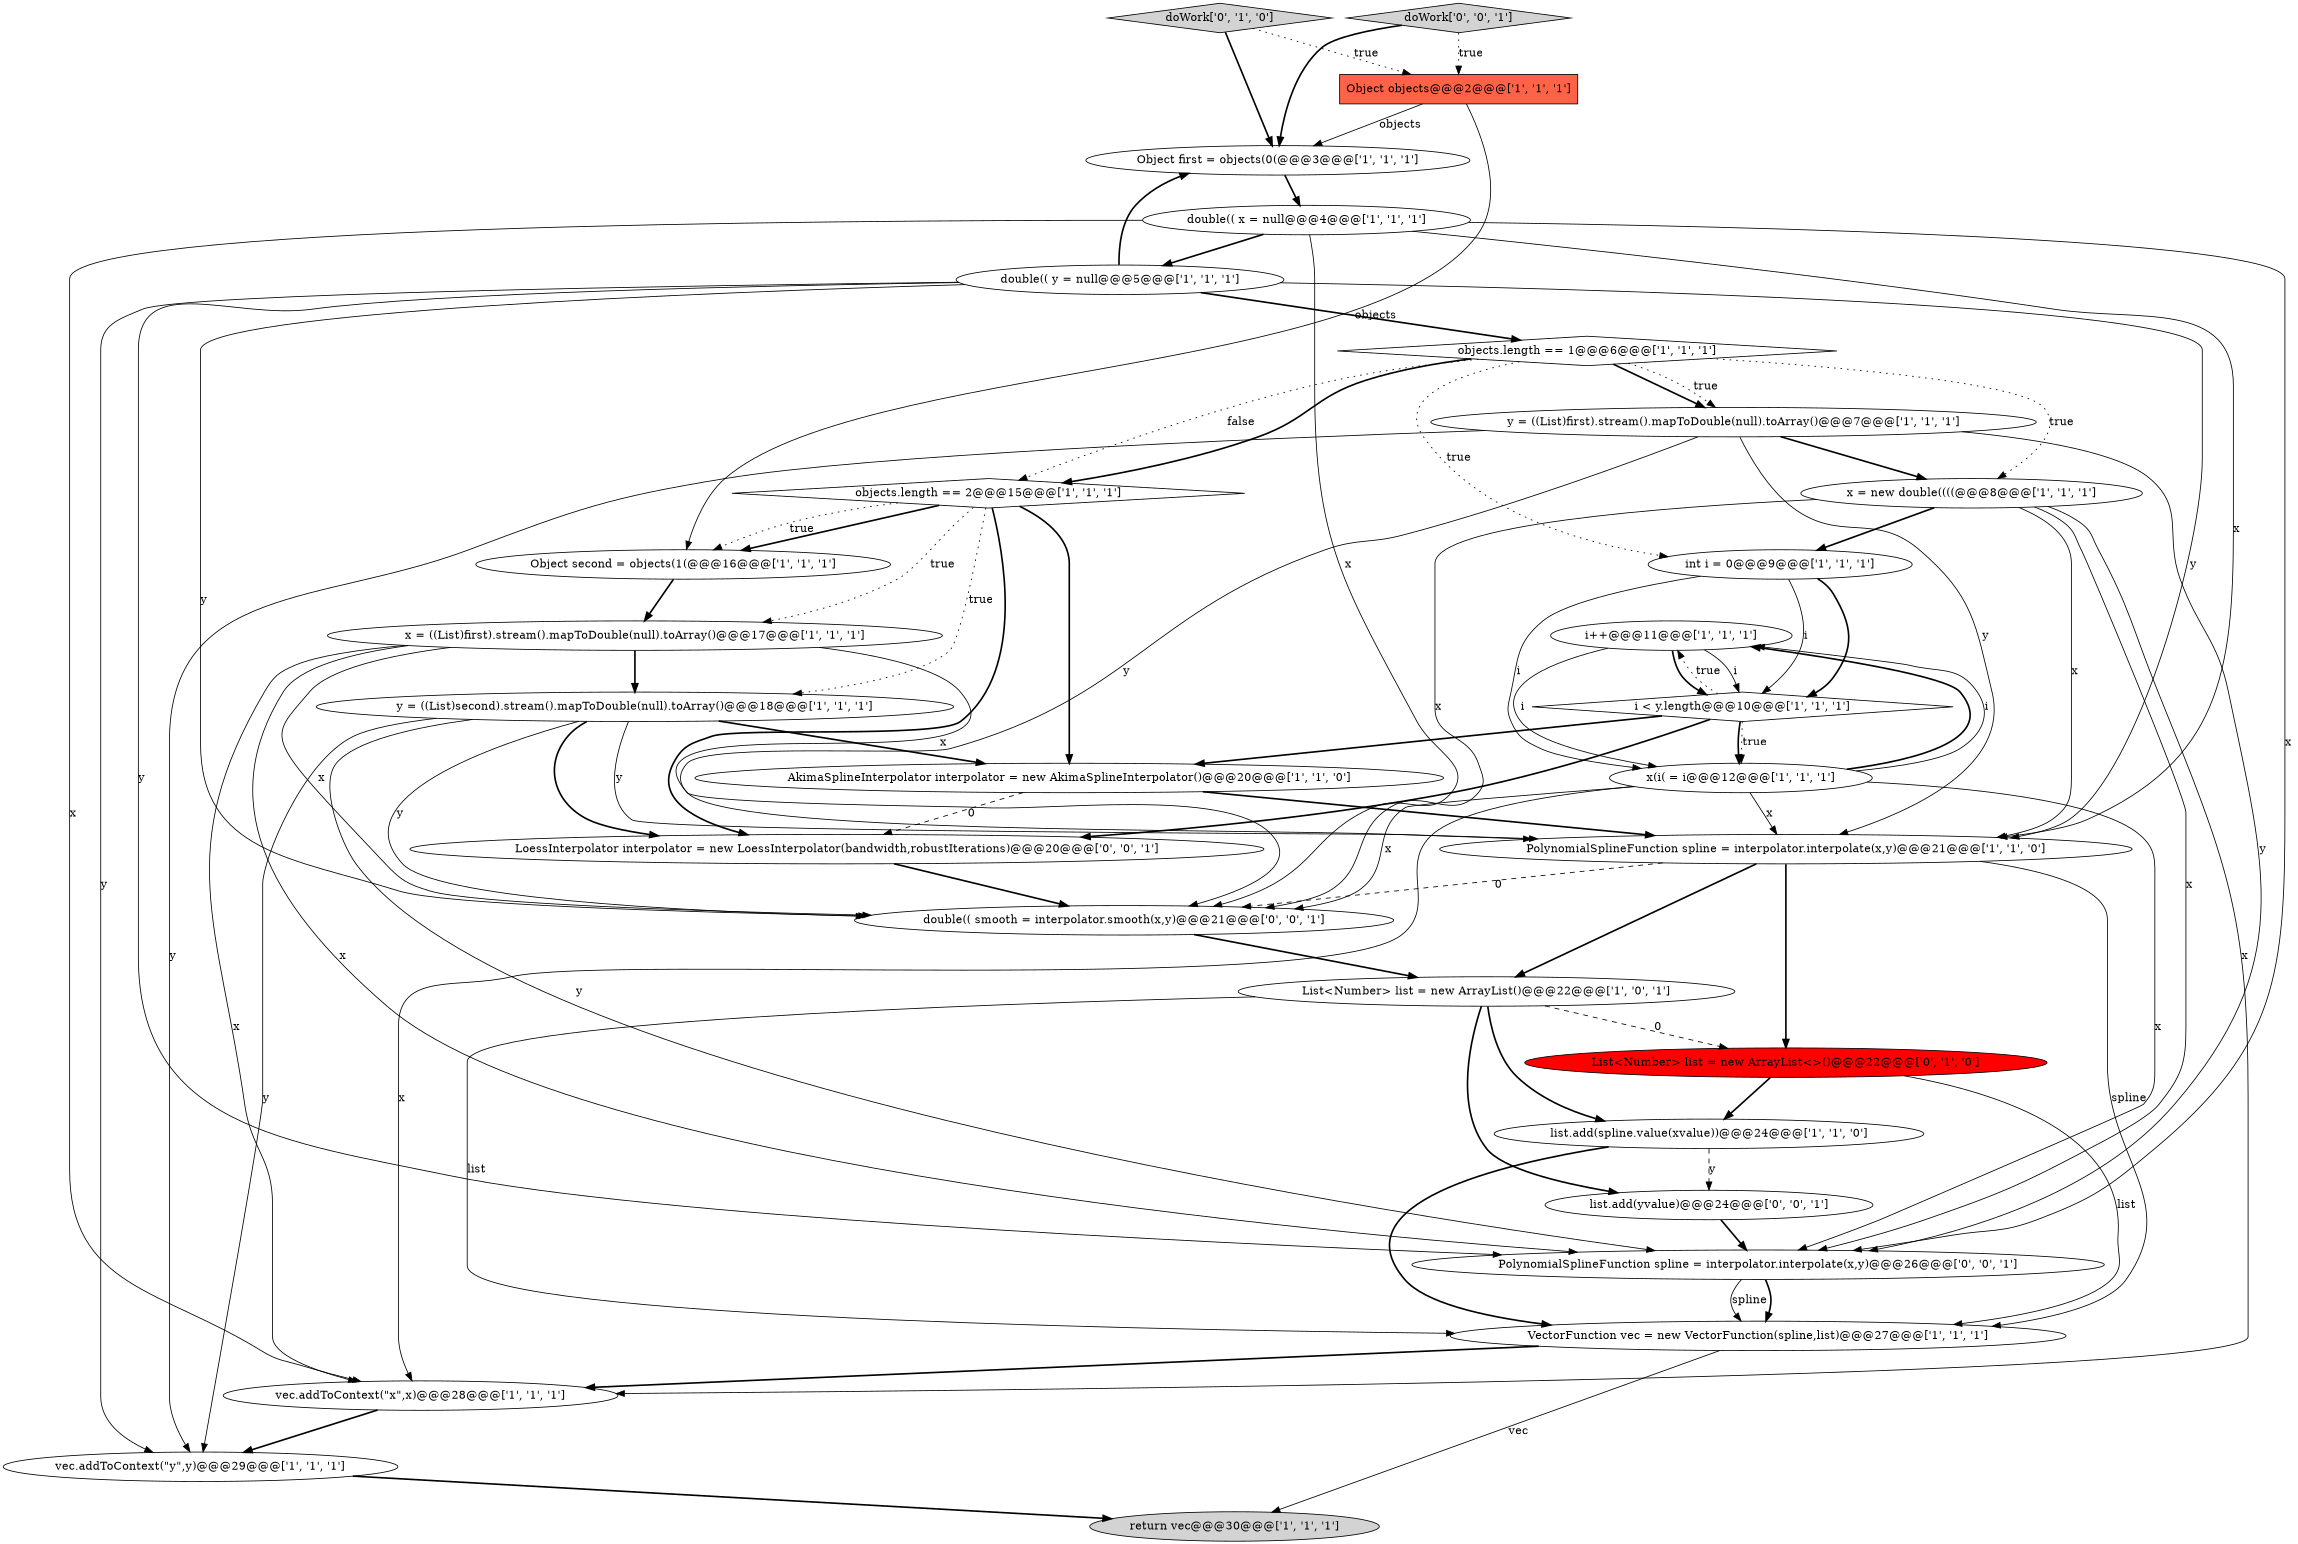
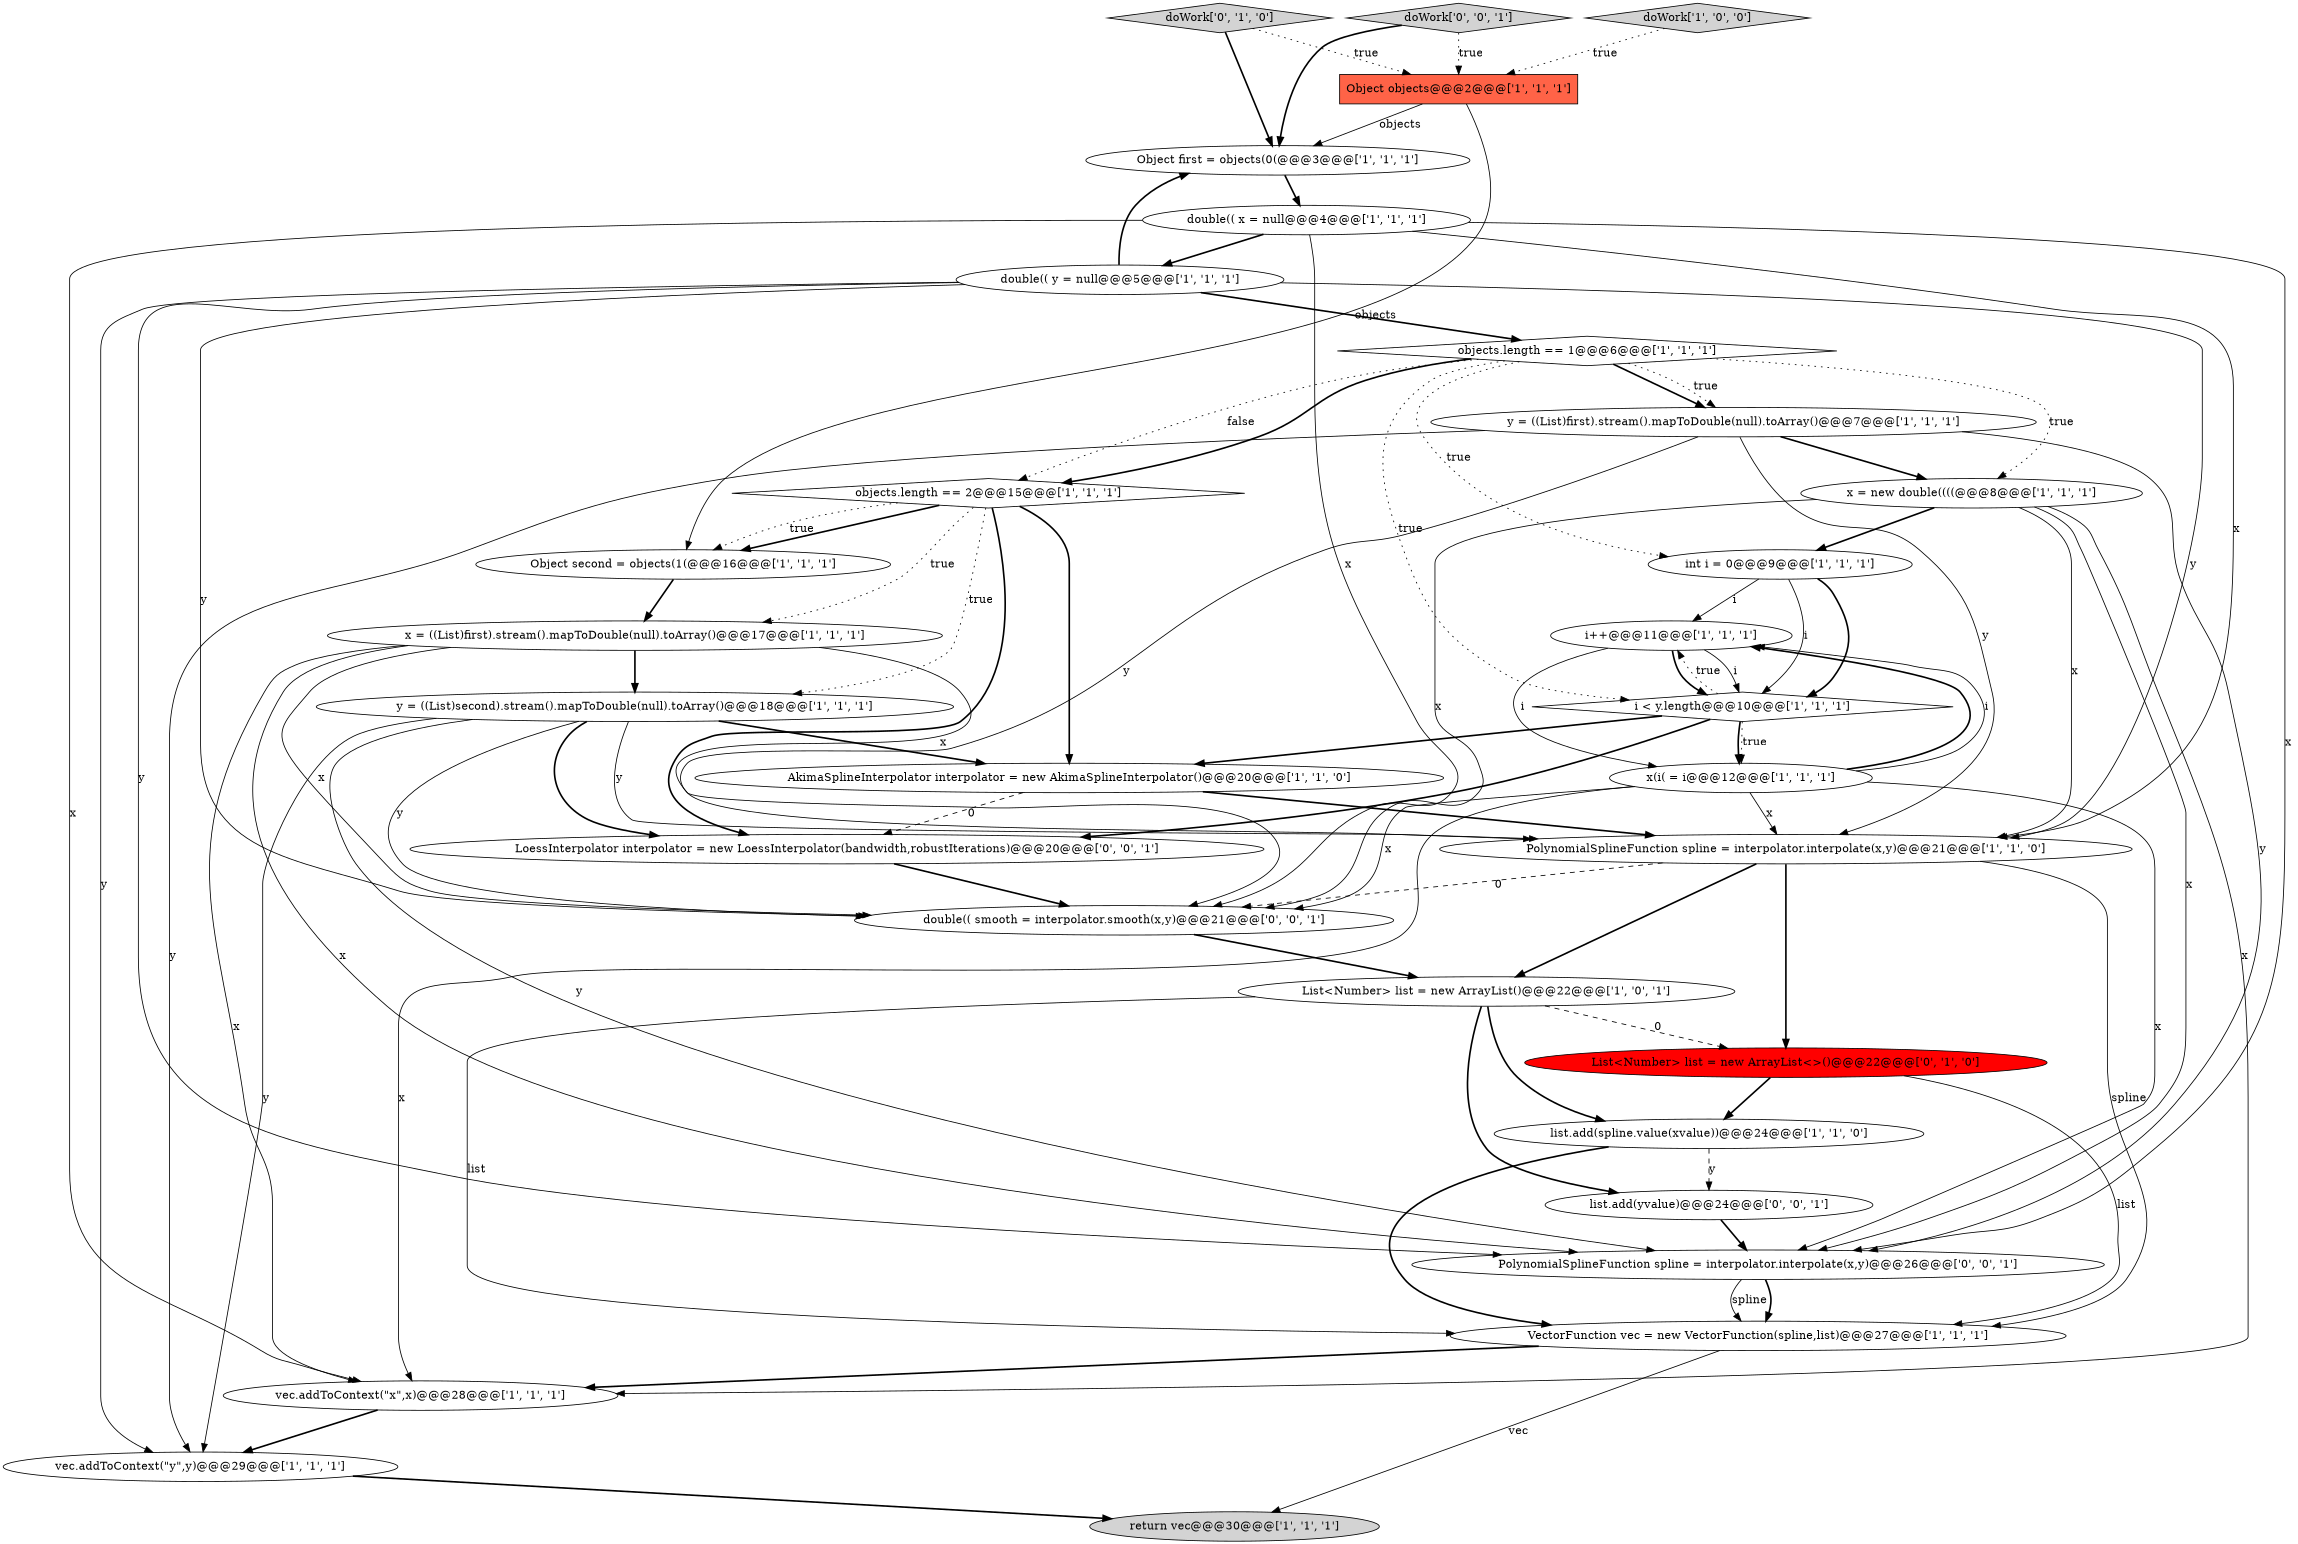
none -> (1698, 18)
none -> (1407, 558)
(1519, 653) -> (1729, 598)
